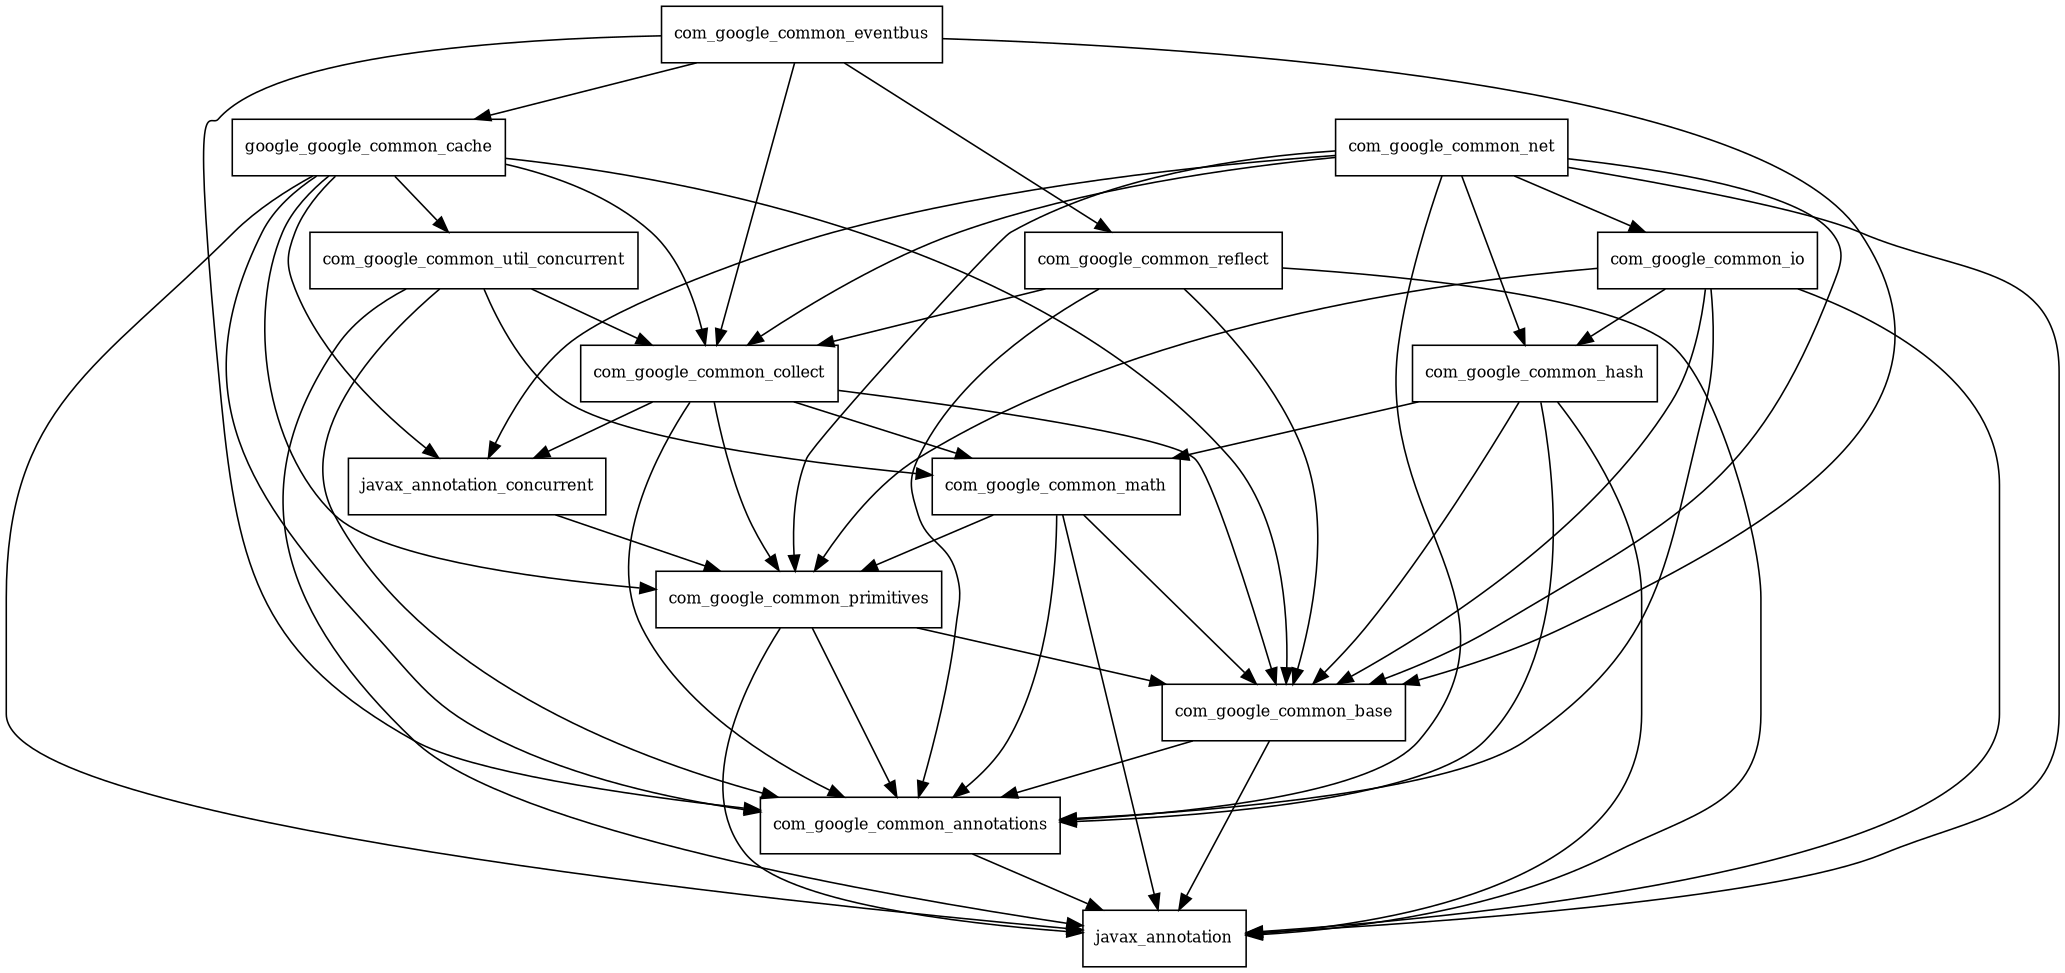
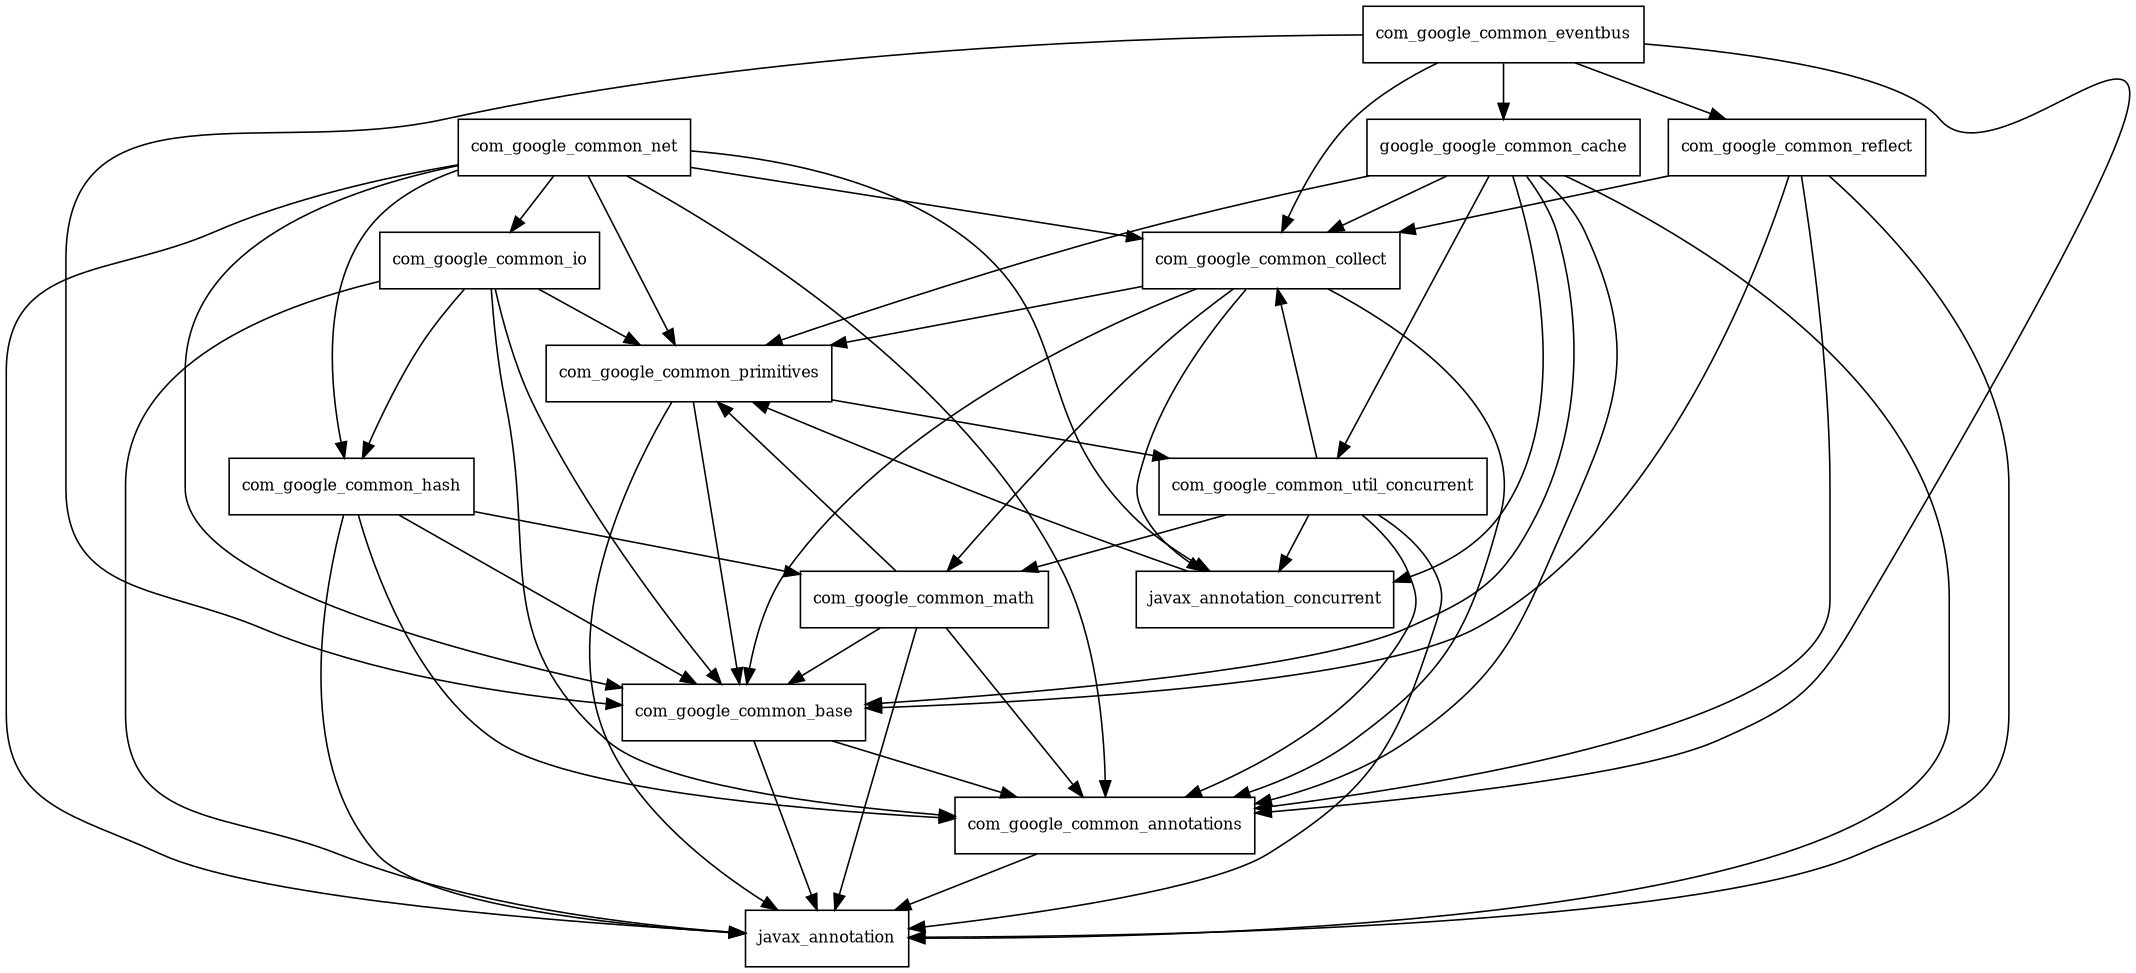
none -> (1298, 536)
(851, 705) -> (993, 428)
